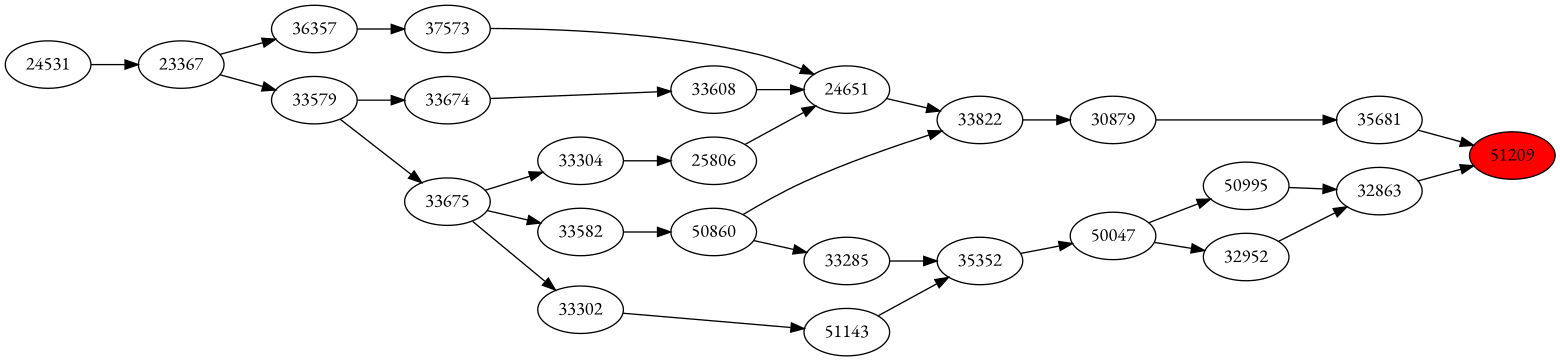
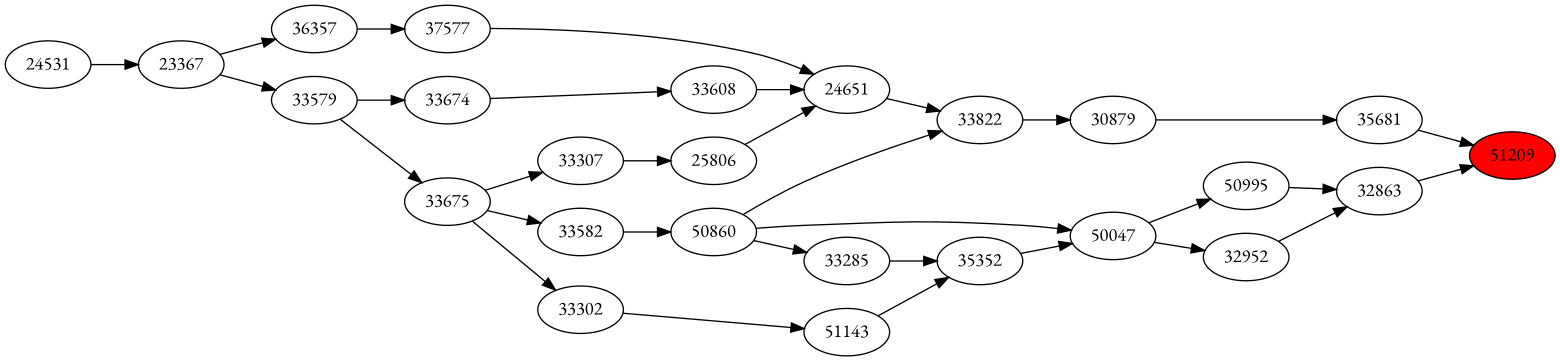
(447, 29) -> (447, 29)
(581, 161) -> (581, 161)
none -> (907, 222)
